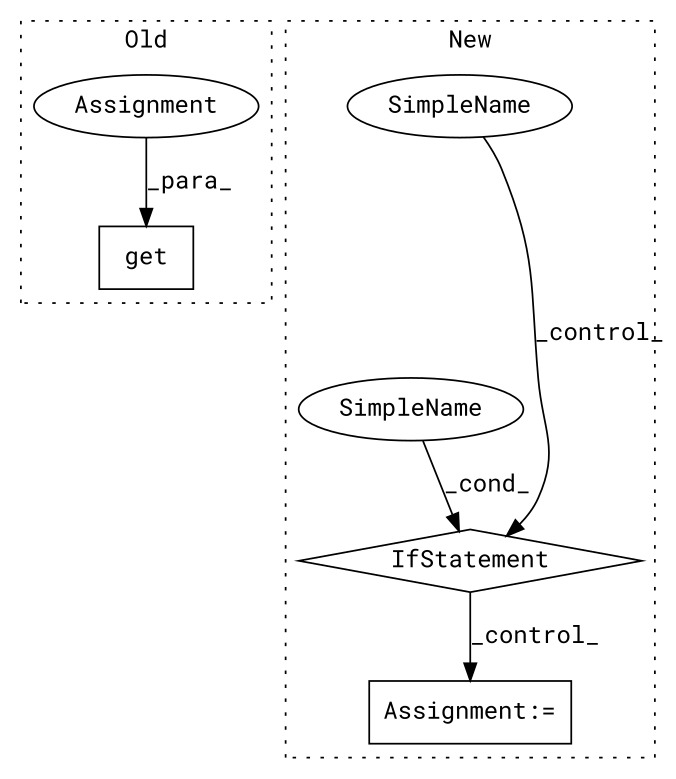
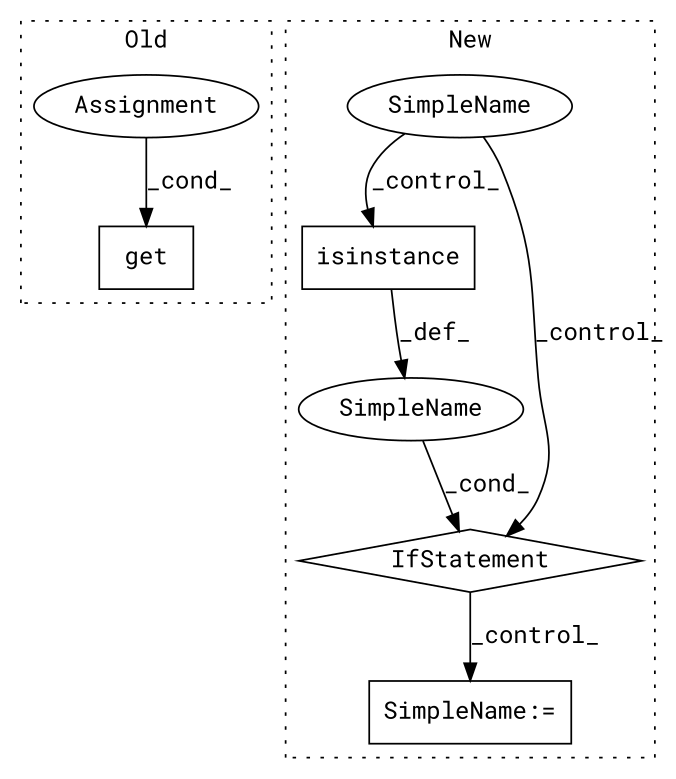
(190, 182) -> (190, 182)
none -> (388, 258)
(470, 712) -> (470, 712)
